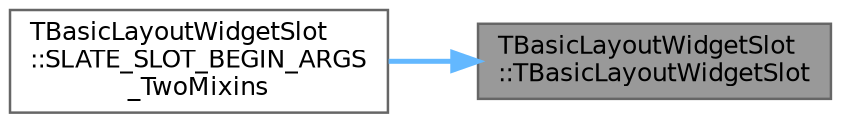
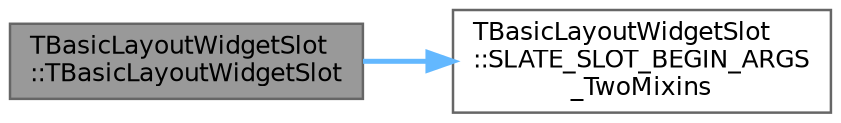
(420, 61) -> (395, 61)
